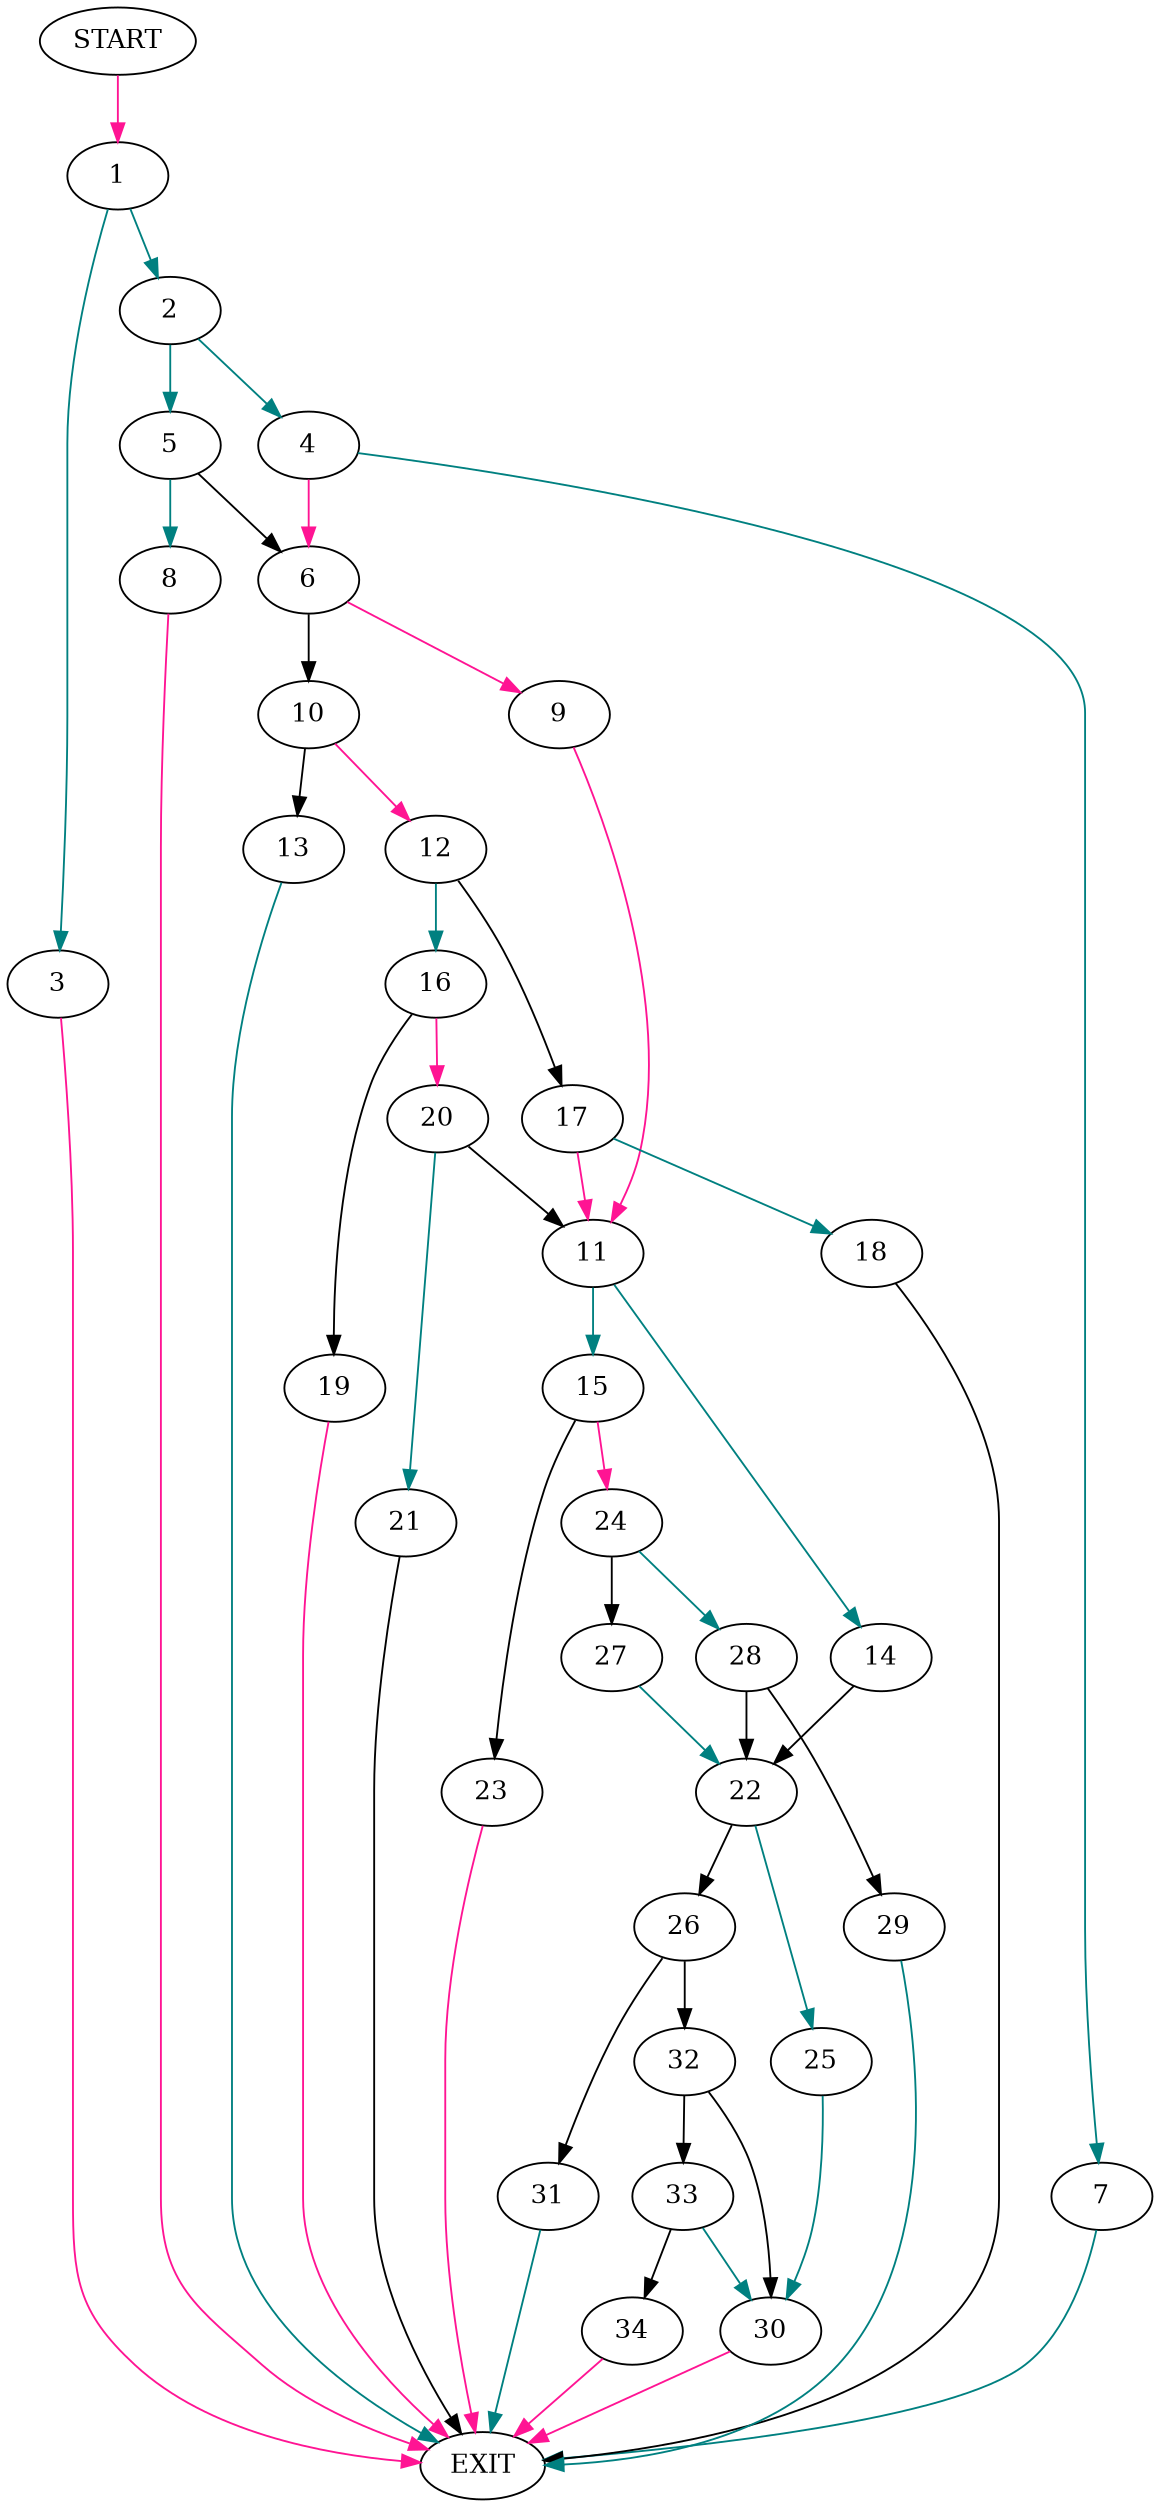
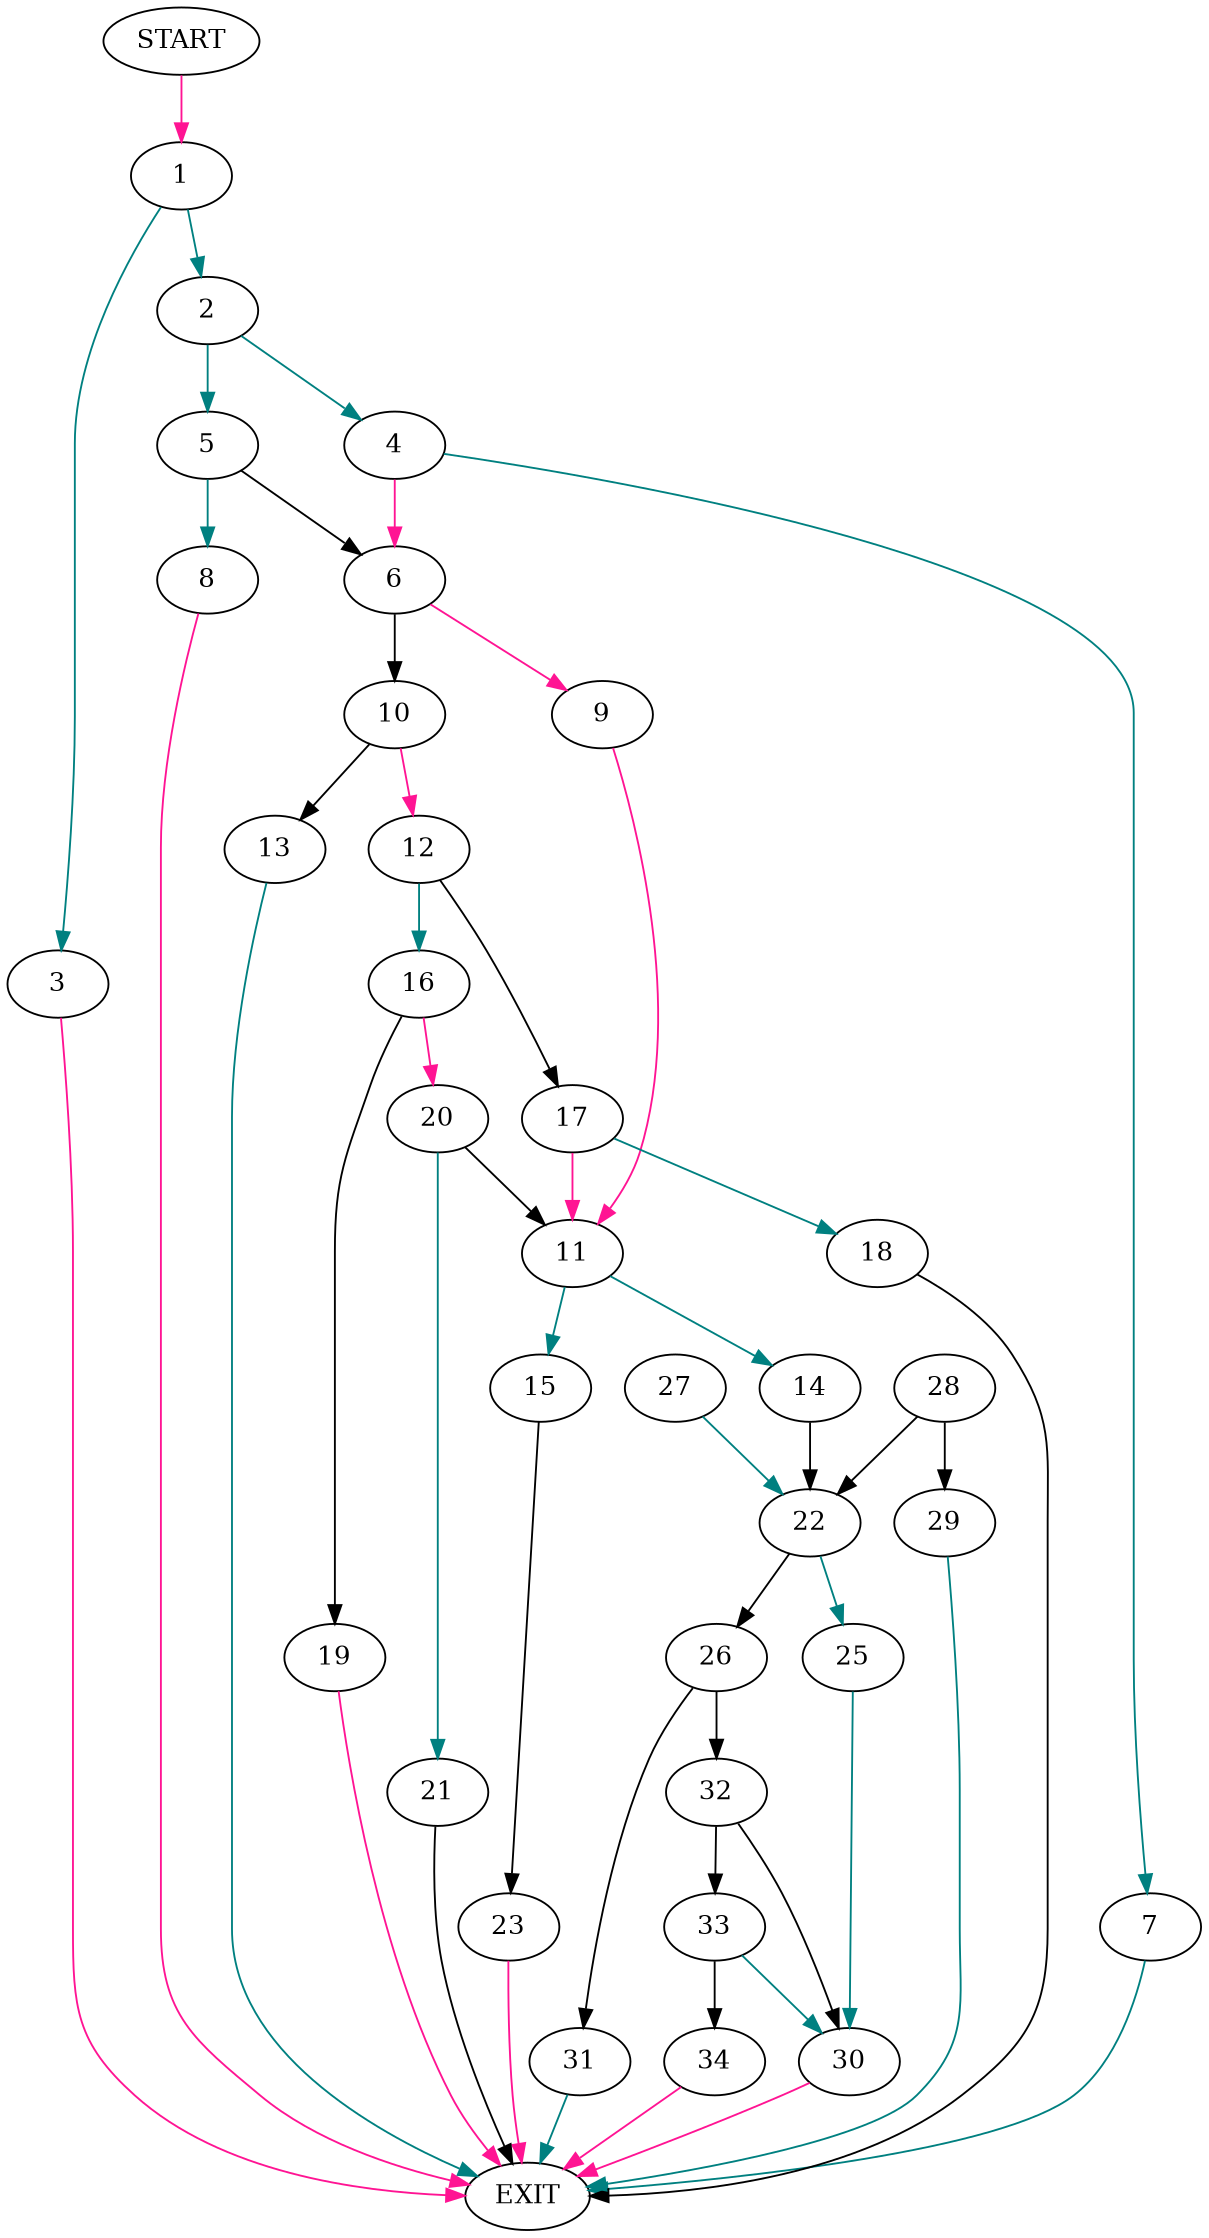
(612, 1523) -> none
